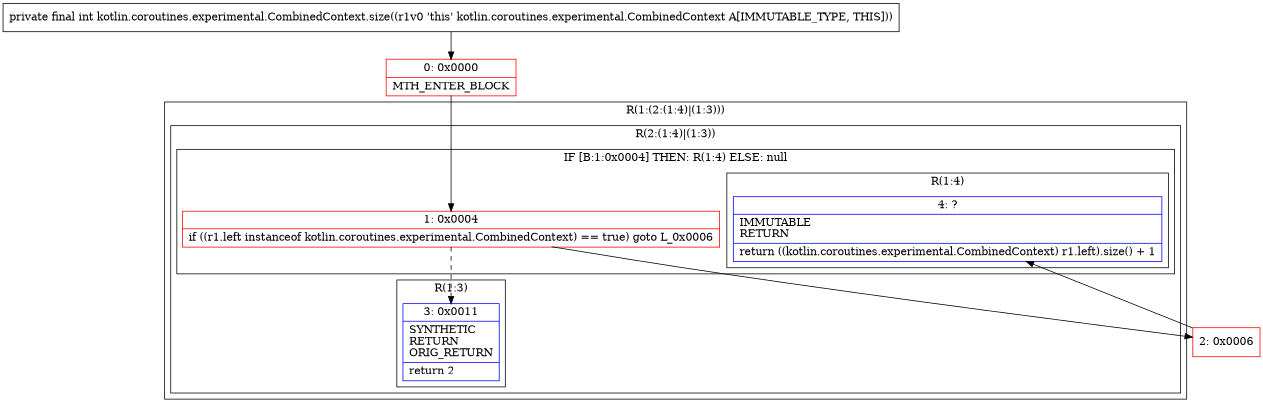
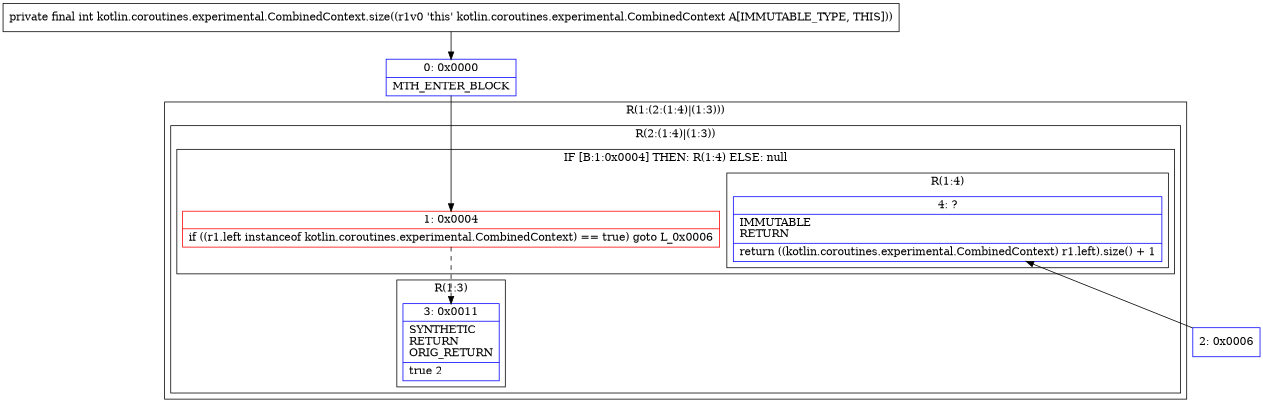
(451, 78) -> (451, 78)
(868, 294) -> none
(1226, 342) -> (1226, 342)
(432, 371) -> (426, 371)
